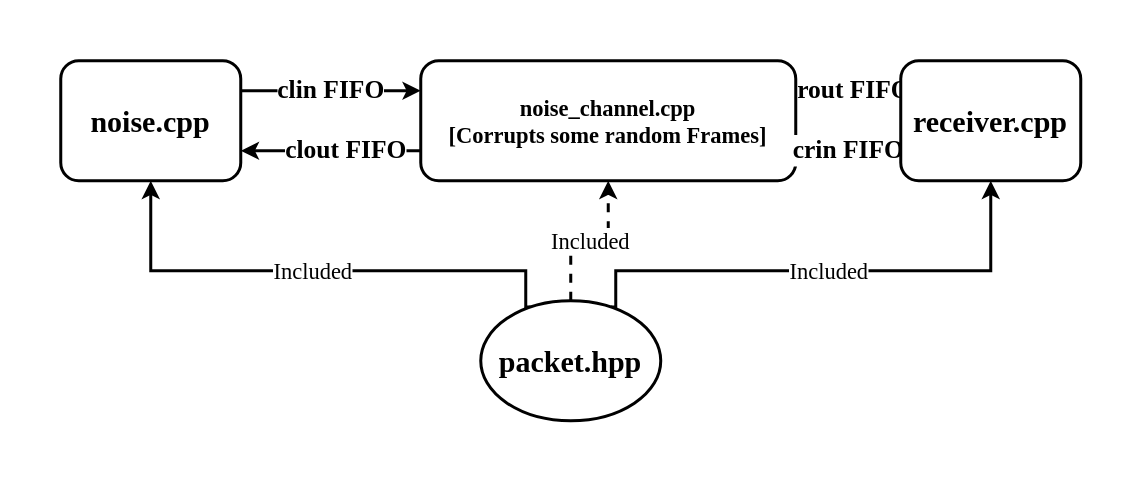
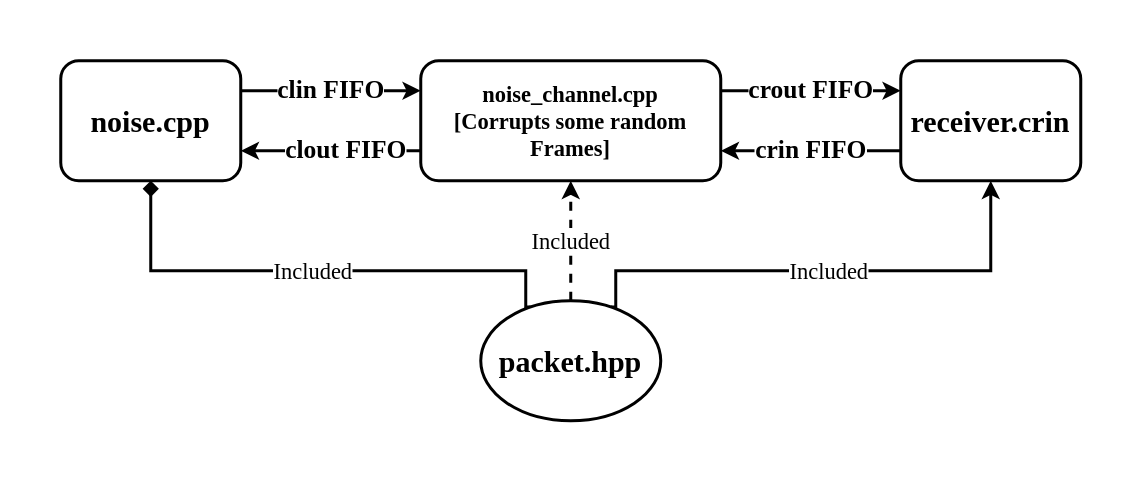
(608, 121) -> (571, 121)
(991, 121) -> (991, 121)
(151, 195) -> (151, 196)
